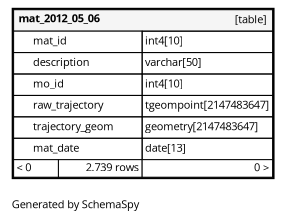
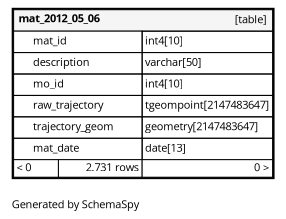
(112, 168) -> (112, 168)
